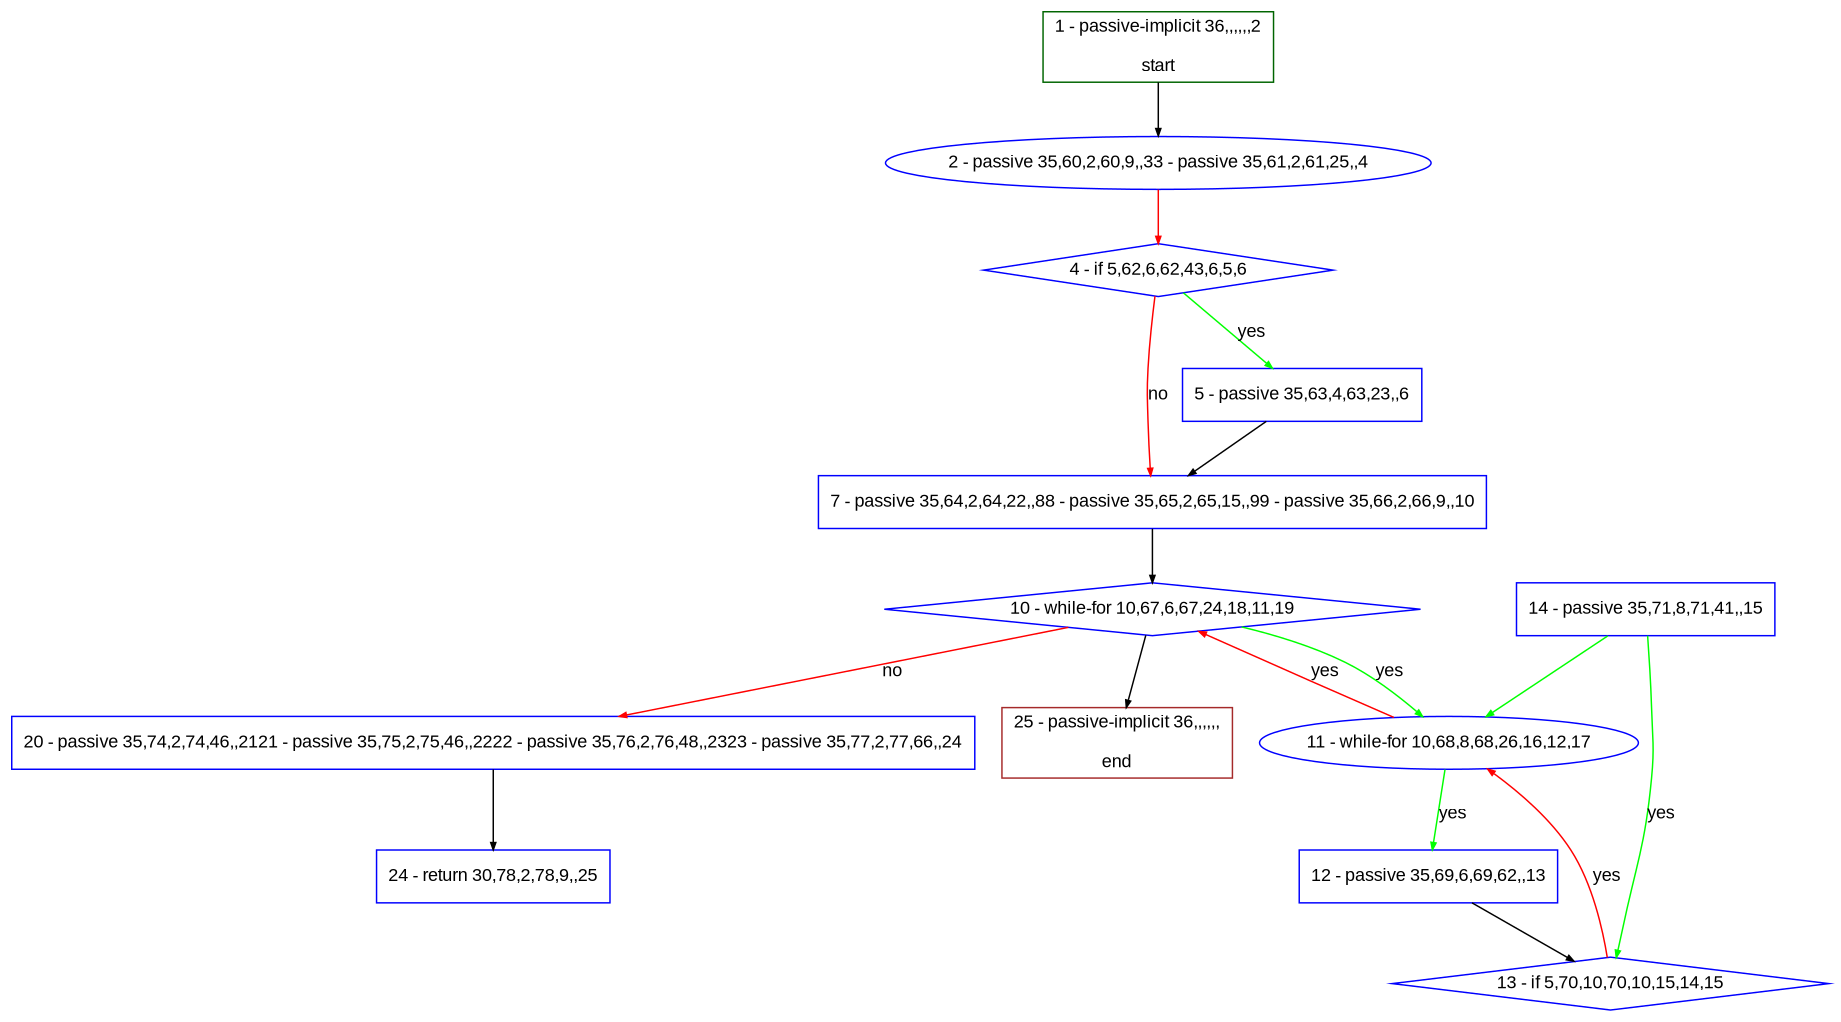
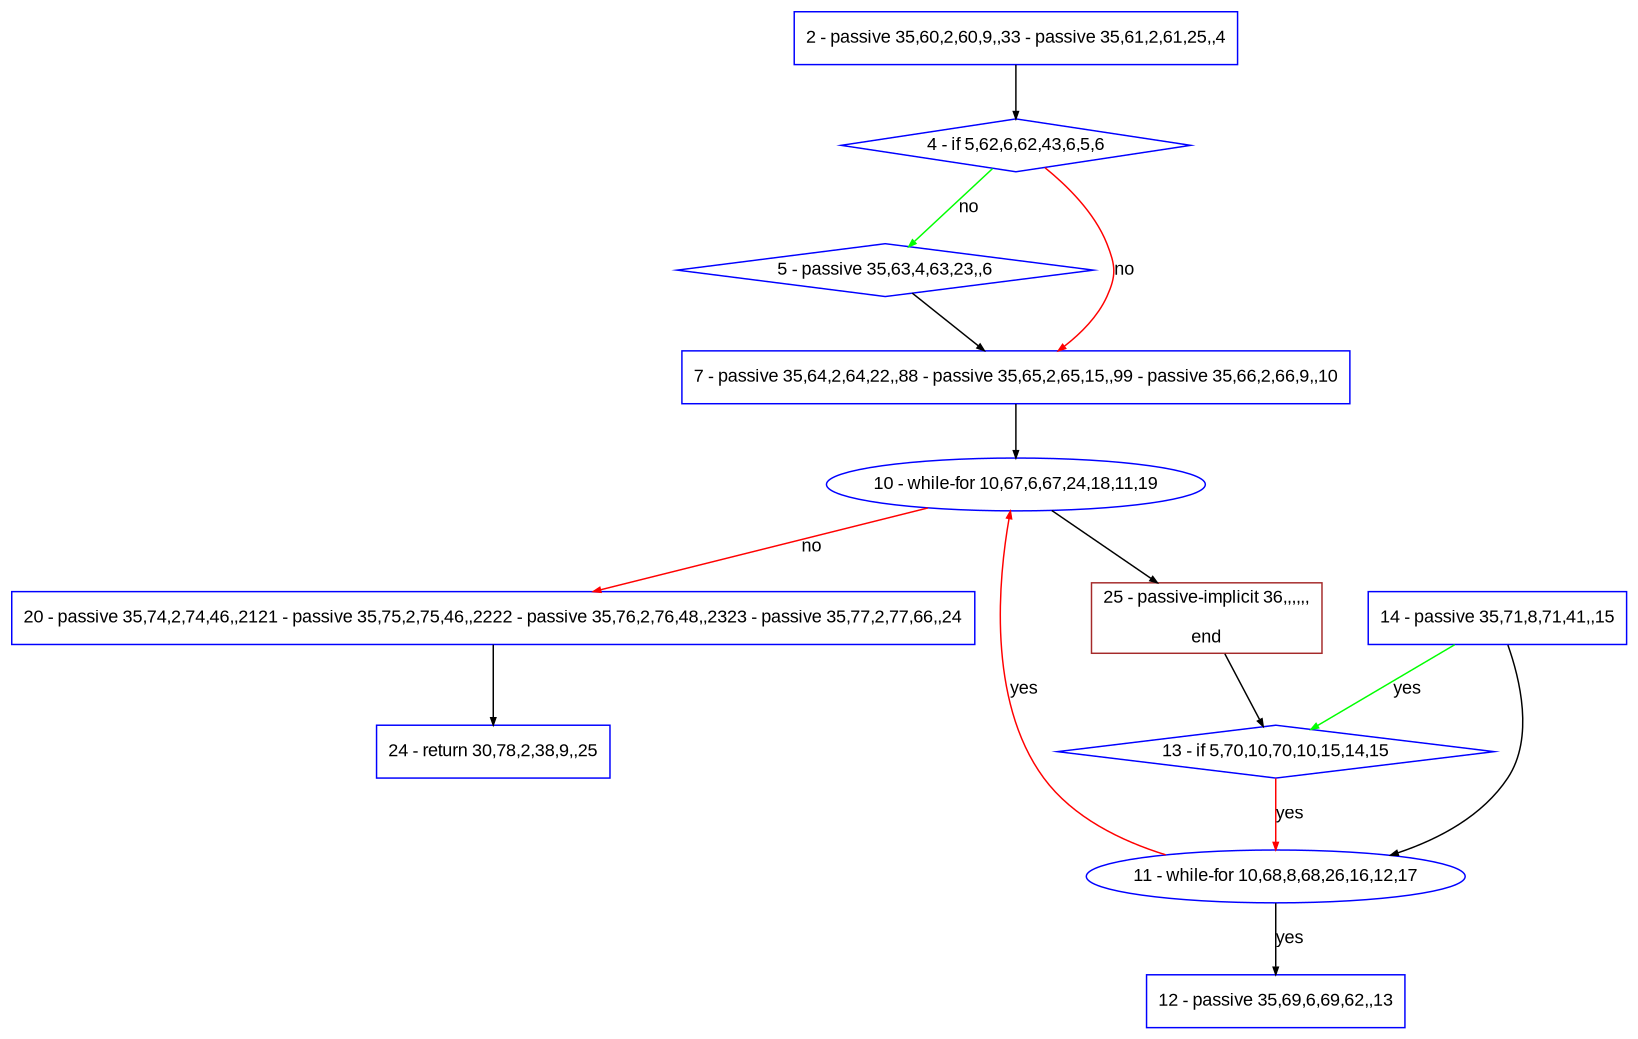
(1158, 47) -> none
(1158, 163) -> (1016, 38)
(1158, 213) -> (1016, 88)
(1252, 333) -> (969, 208)
(1302, 395) -> (885, 270)
(1152, 609) -> (1016, 484)
(1335, 658) -> none
(1550, 674) -> (1508, 777)
(1439, 806) -> (1276, 935)
(493, 876) -> (493, 752)
(1520, 930) -> (1242, 687)
